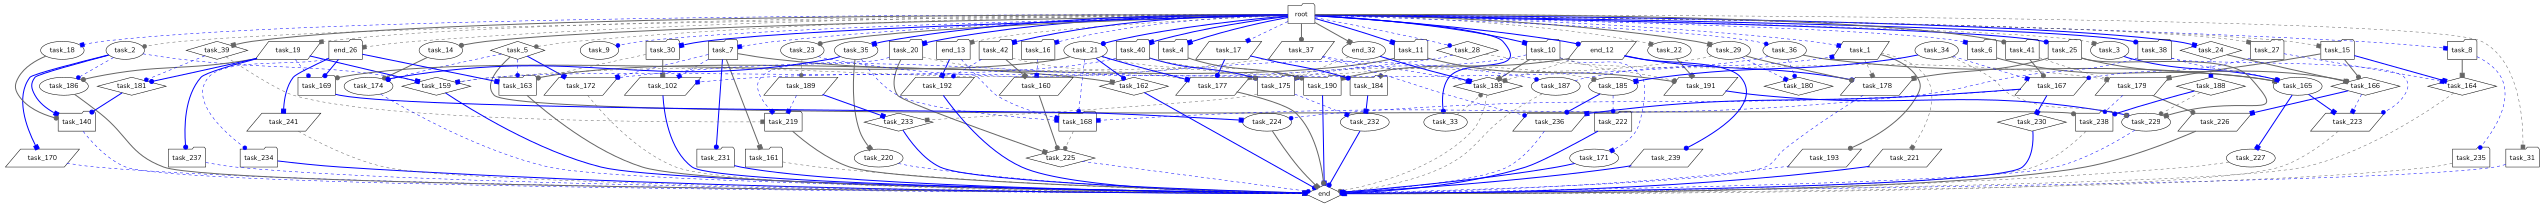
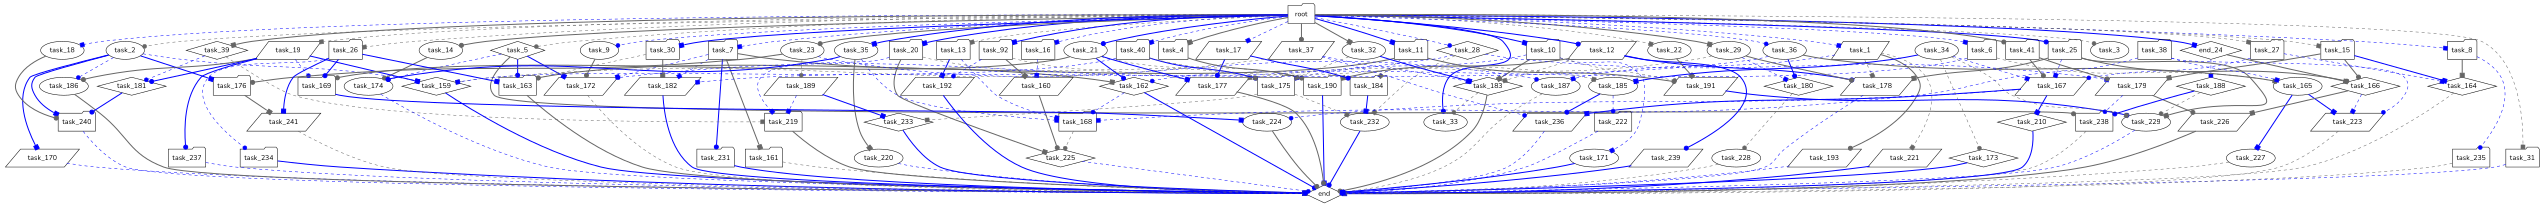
(1725, 22) -> none
(1704, 23) -> (1704, 23)
(1221, 26) -> (1221, 26)
(1240, 28) -> (1240, 28)
(346, 50) -> (346, 50)
(953, 50) -> (953, 50)
(996, 50) -> (996, 50)
(1364, 50) -> (1364, 50)
(1602, 50) -> (1602, 50)
(2211, 50) -> (2211, 50)
(2062, 65) -> (2056, 63)
none -> (591, 66)
(1702, 66) -> (1705, 66)
(1795, 66) -> (1795, 66)
none -> (2059, 66)
(1791, 67) -> (1791, 67)
(2176, 67) -> none
(518, 69) -> (518, 66)
(2099, 73) -> (2099, 73)
none -> (1704, 76)
none -> (1411, 80)
(1082, 84) -> (1110, 102)
none -> (232, 86)
(663, 86) -> (663, 86)
(2302, 102) -> (2302, 102)
(1320, 104) -> (1320, 104)
(1468, 106) -> (1471, 98)
(77, 122) -> (77, 122)
(2032, 122) -> (2032, 122)
none -> (1736, 158)
none -> (1984, 158)
(1292, 159) -> (1292, 159)
(1429, 162) -> (1429, 162)
(1515, 170) -> (1515, 170)
